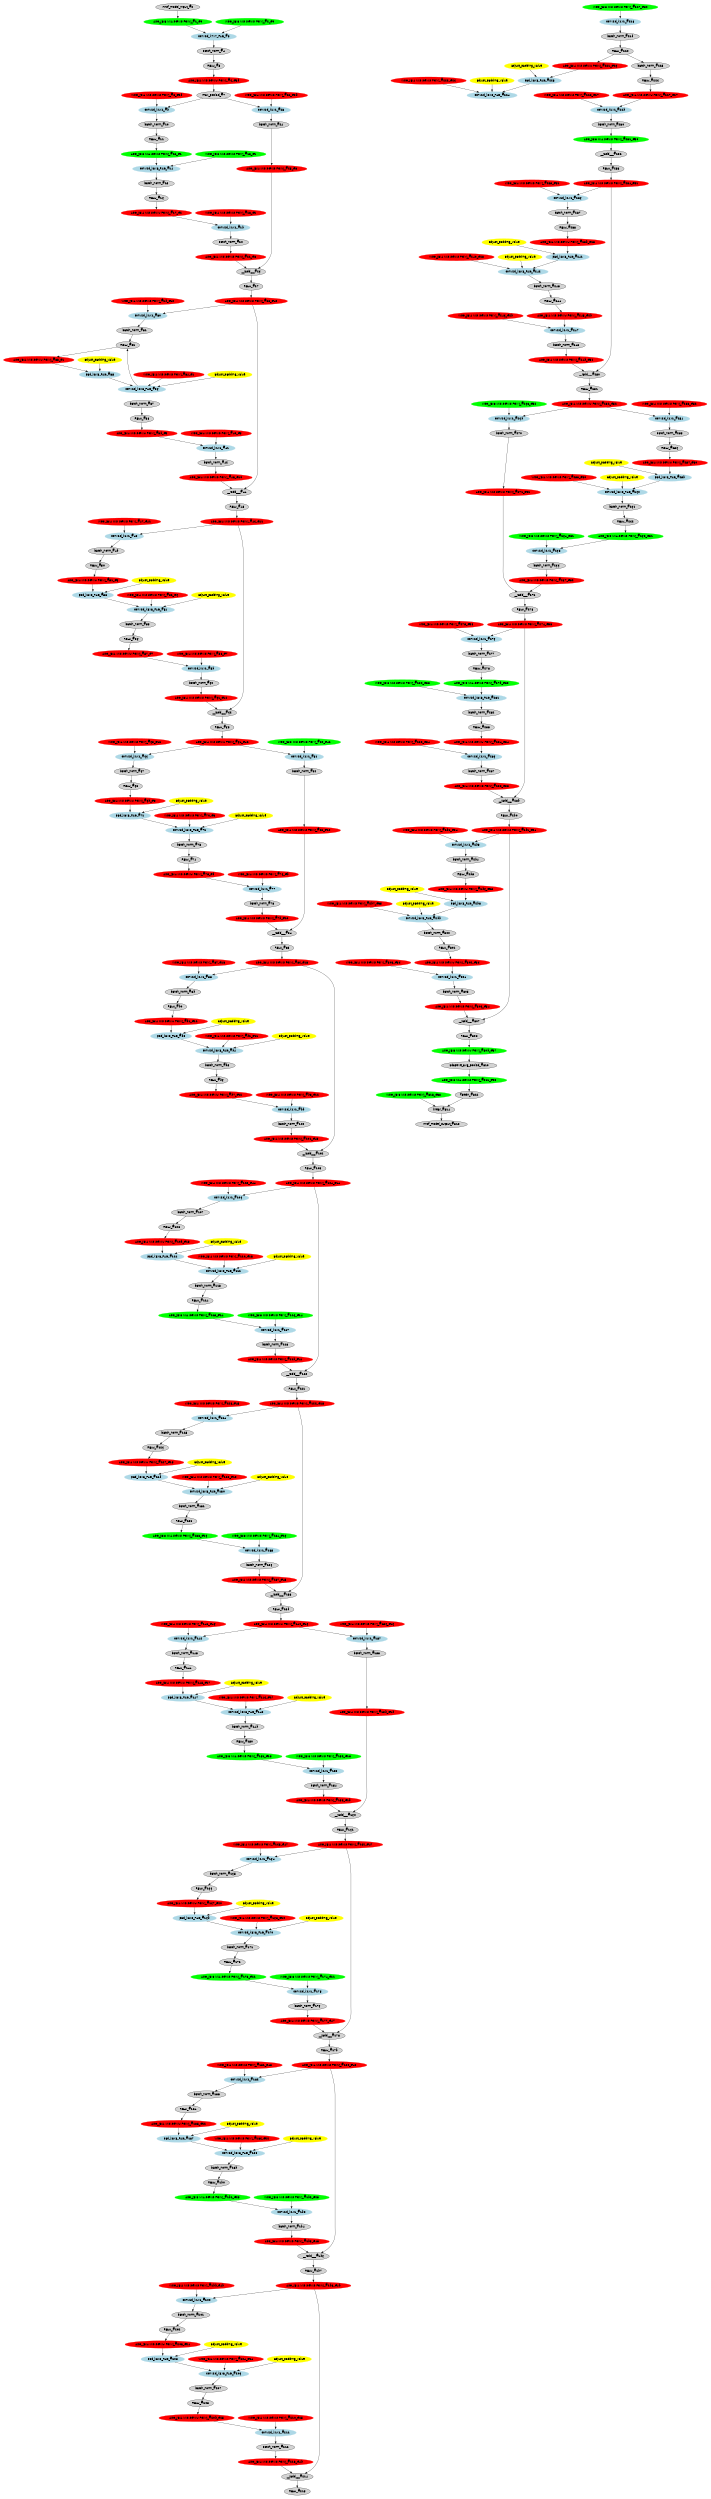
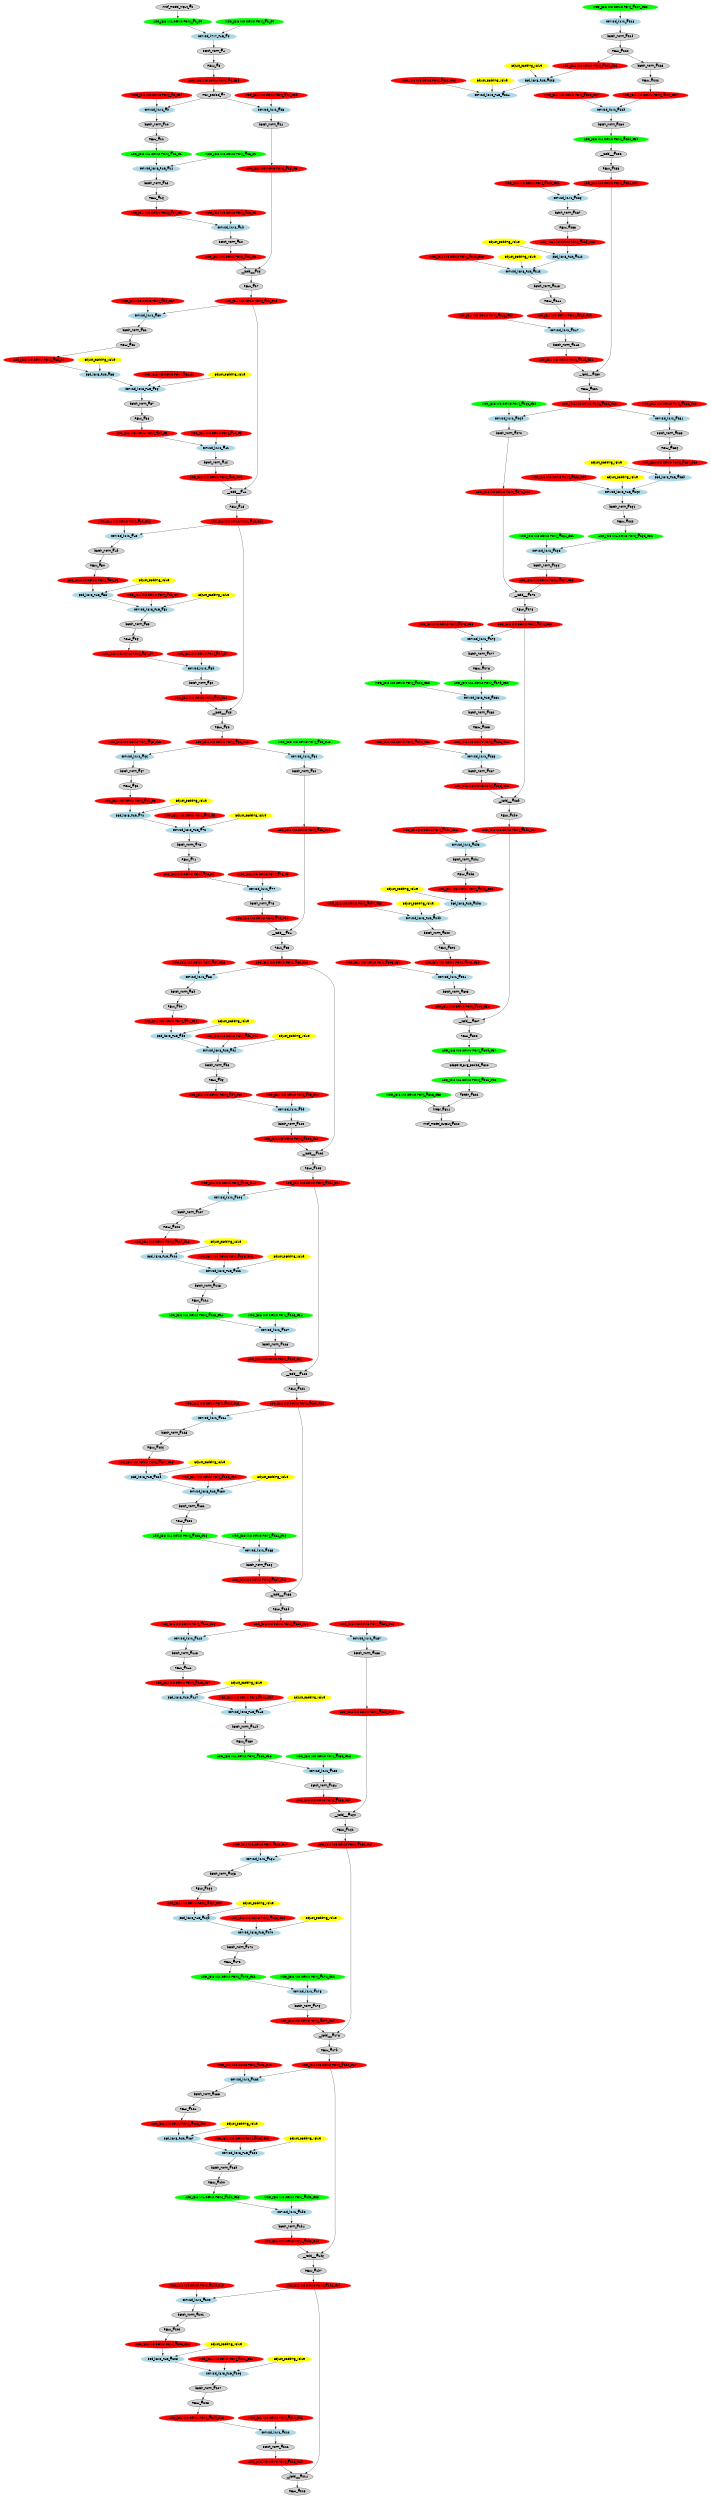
(129, 370) -> (142, 396)
